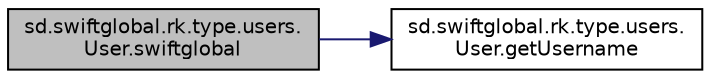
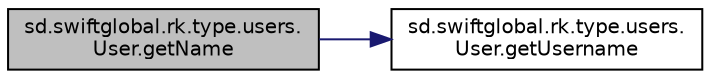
(163, 39) -> (163, 39)
